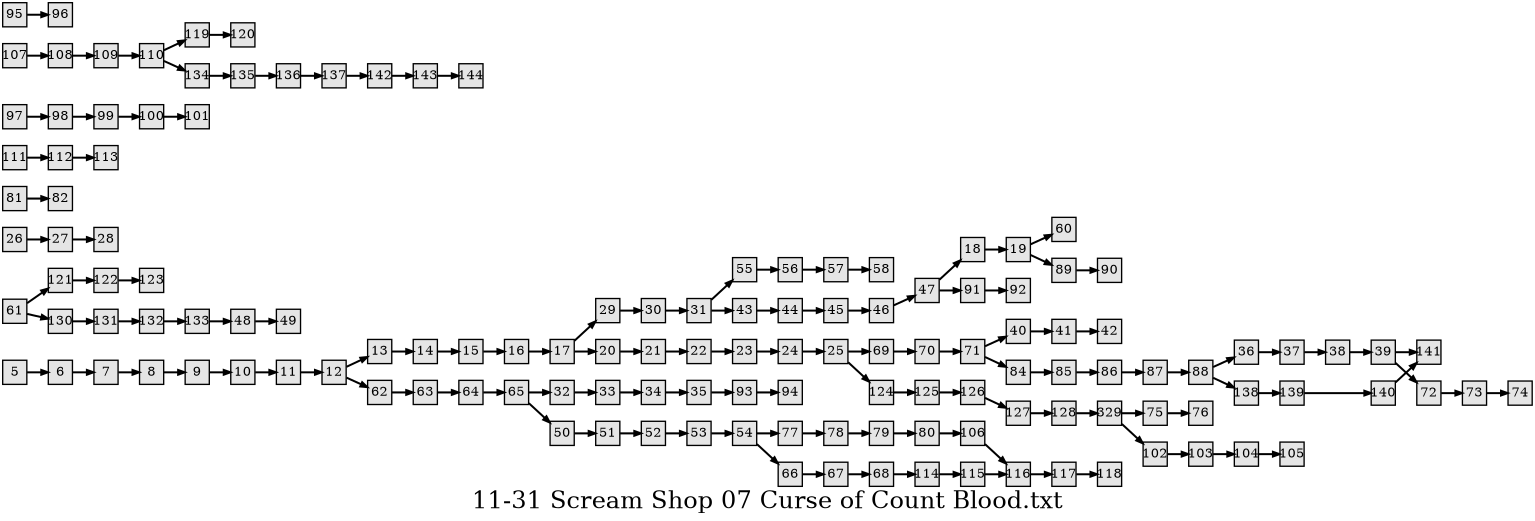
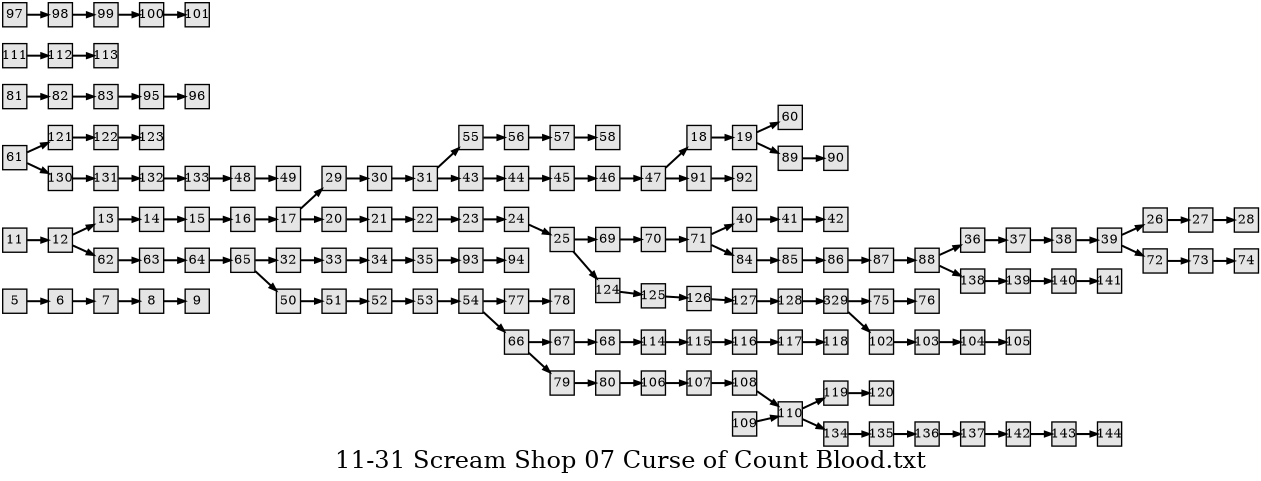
(80, 56) -> (765, 396)
none -> (106, 97)
(1403, 352) -> (1129, 232)
(243, 372) -> none
(855, 433) -> (537, 360)
(993, 451) -> (673, 383)
